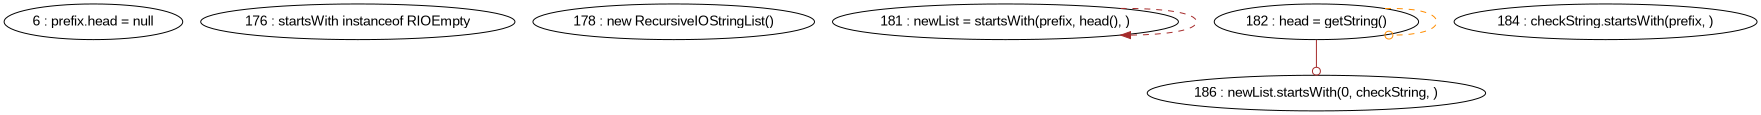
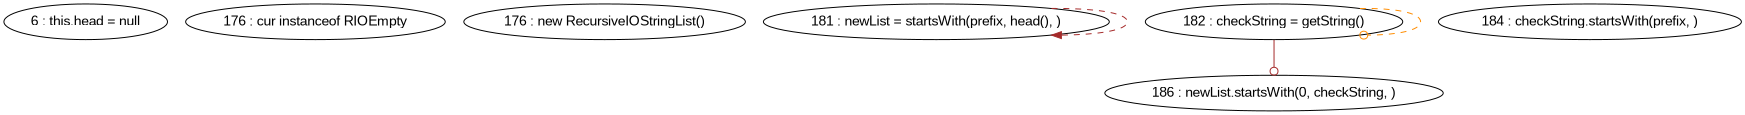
(93, 22) -> (86, 22)
(358, 22) -> (315, 22)
(674, 22) -> (605, 22)
(1316, 22) -> (1274, 22)
